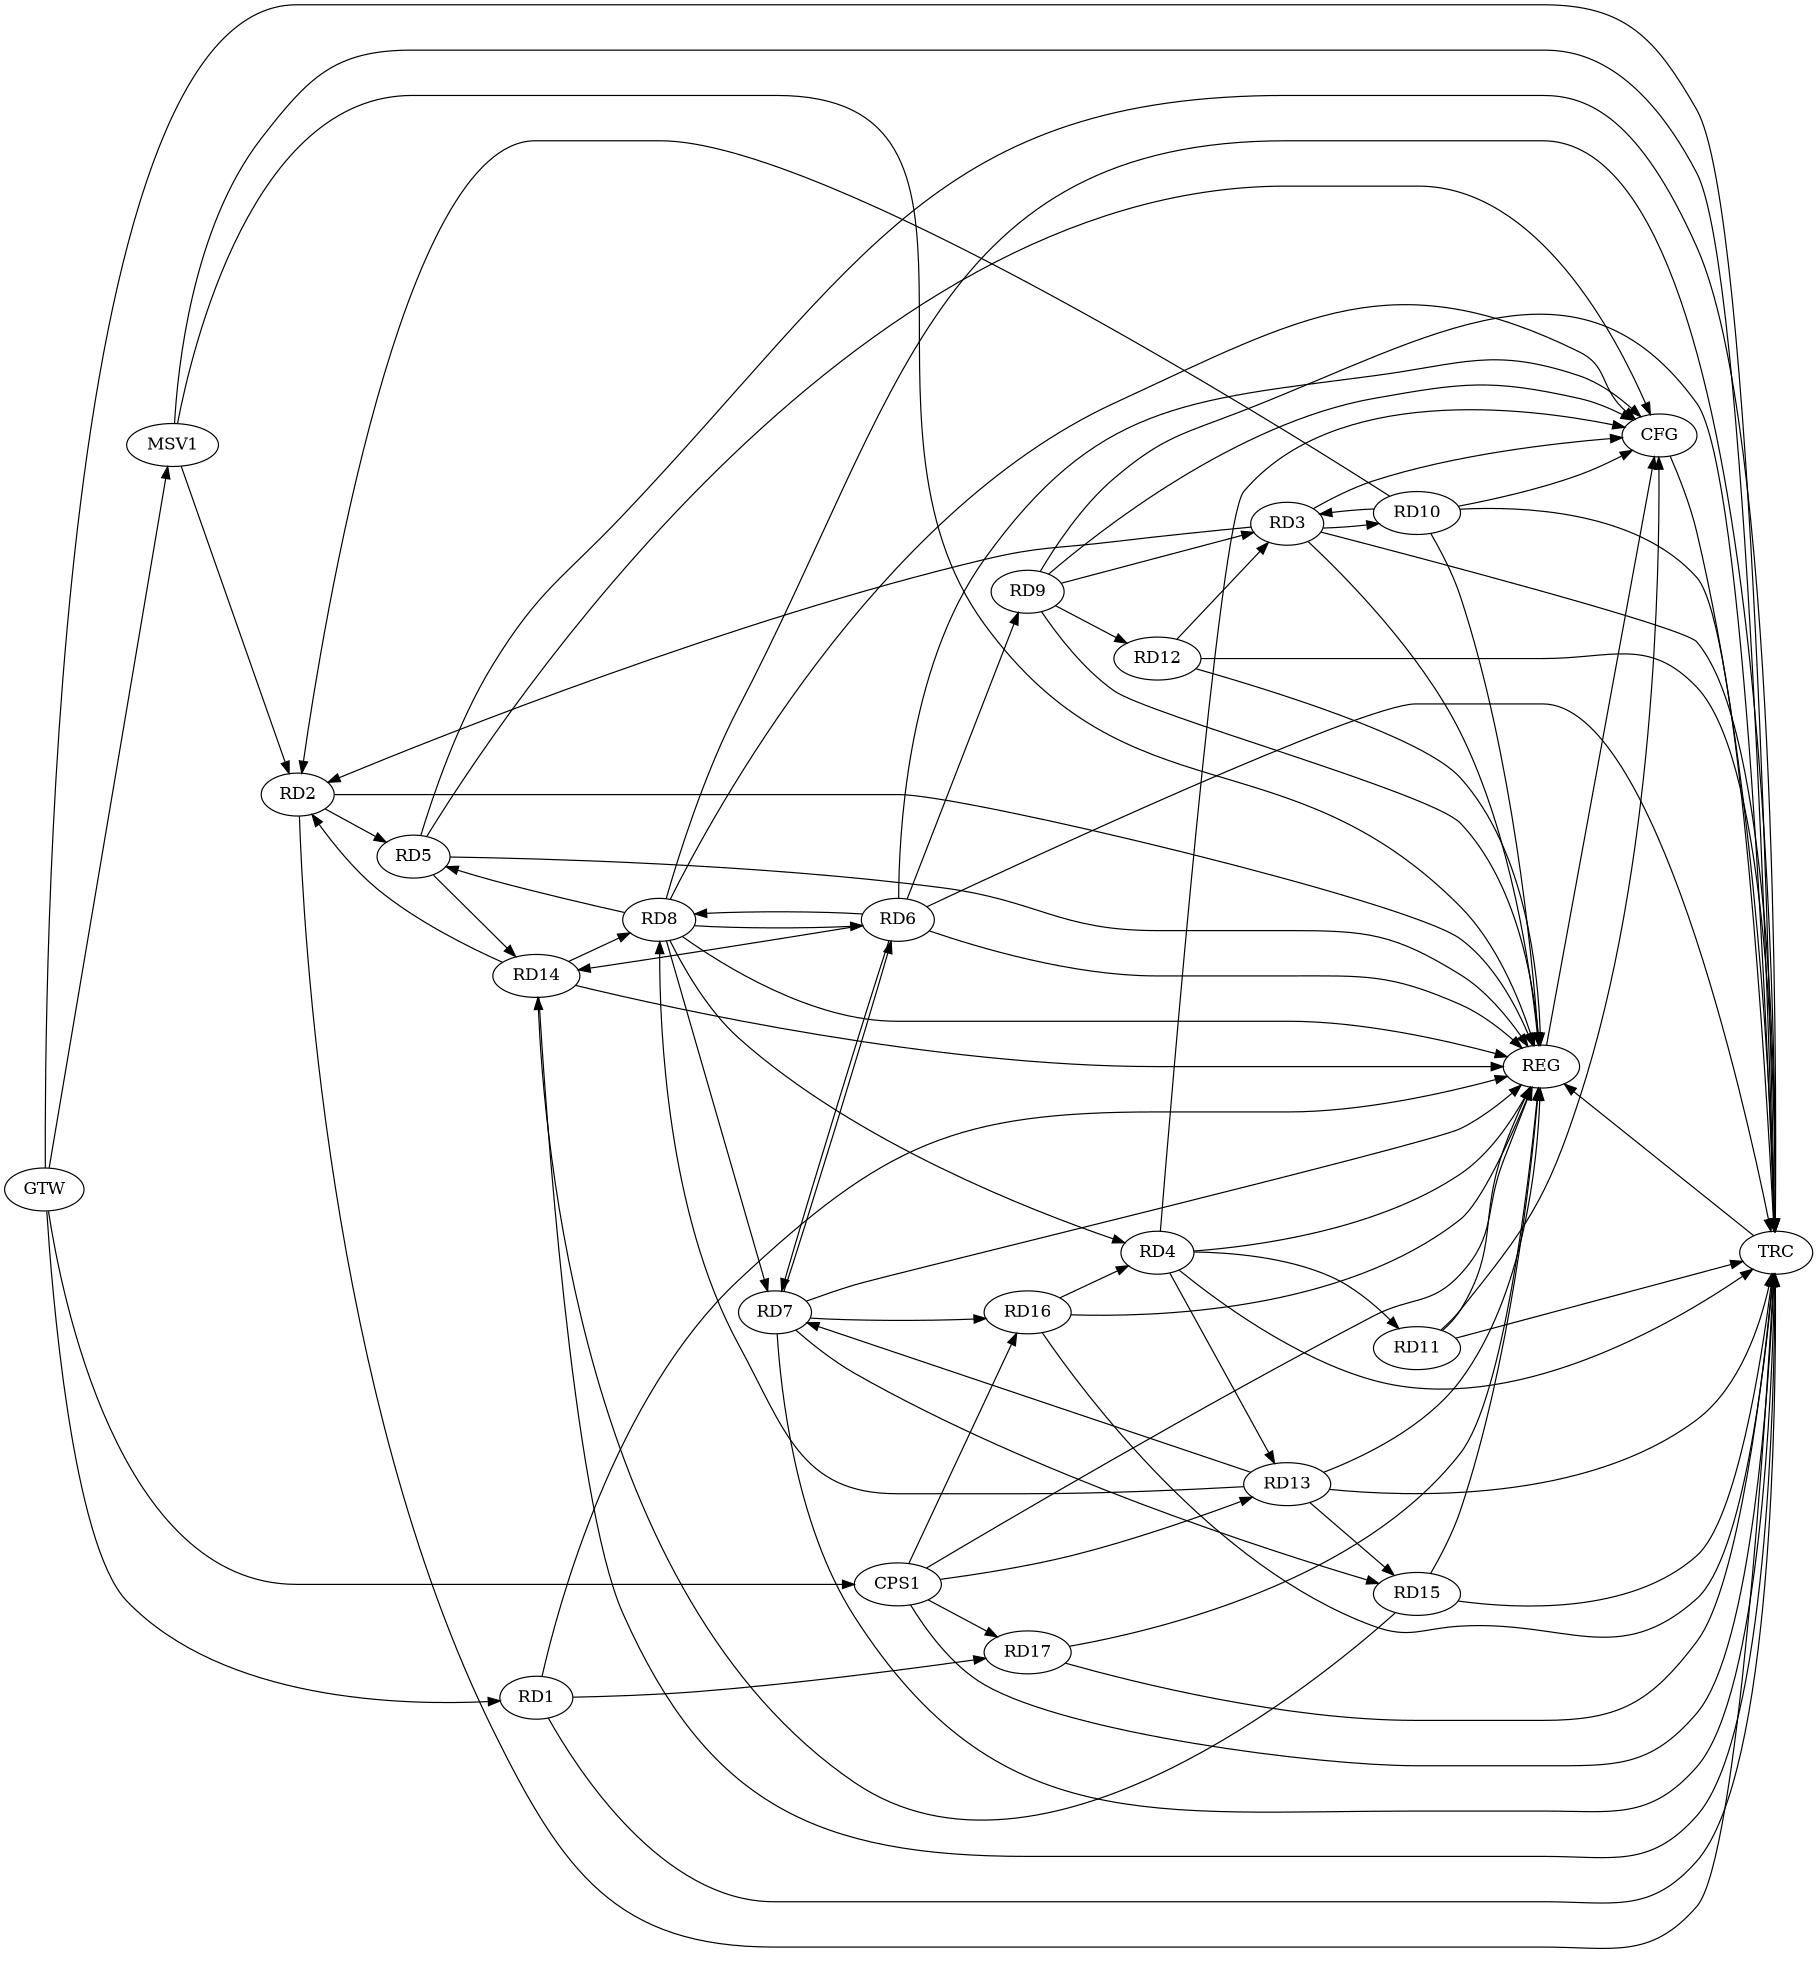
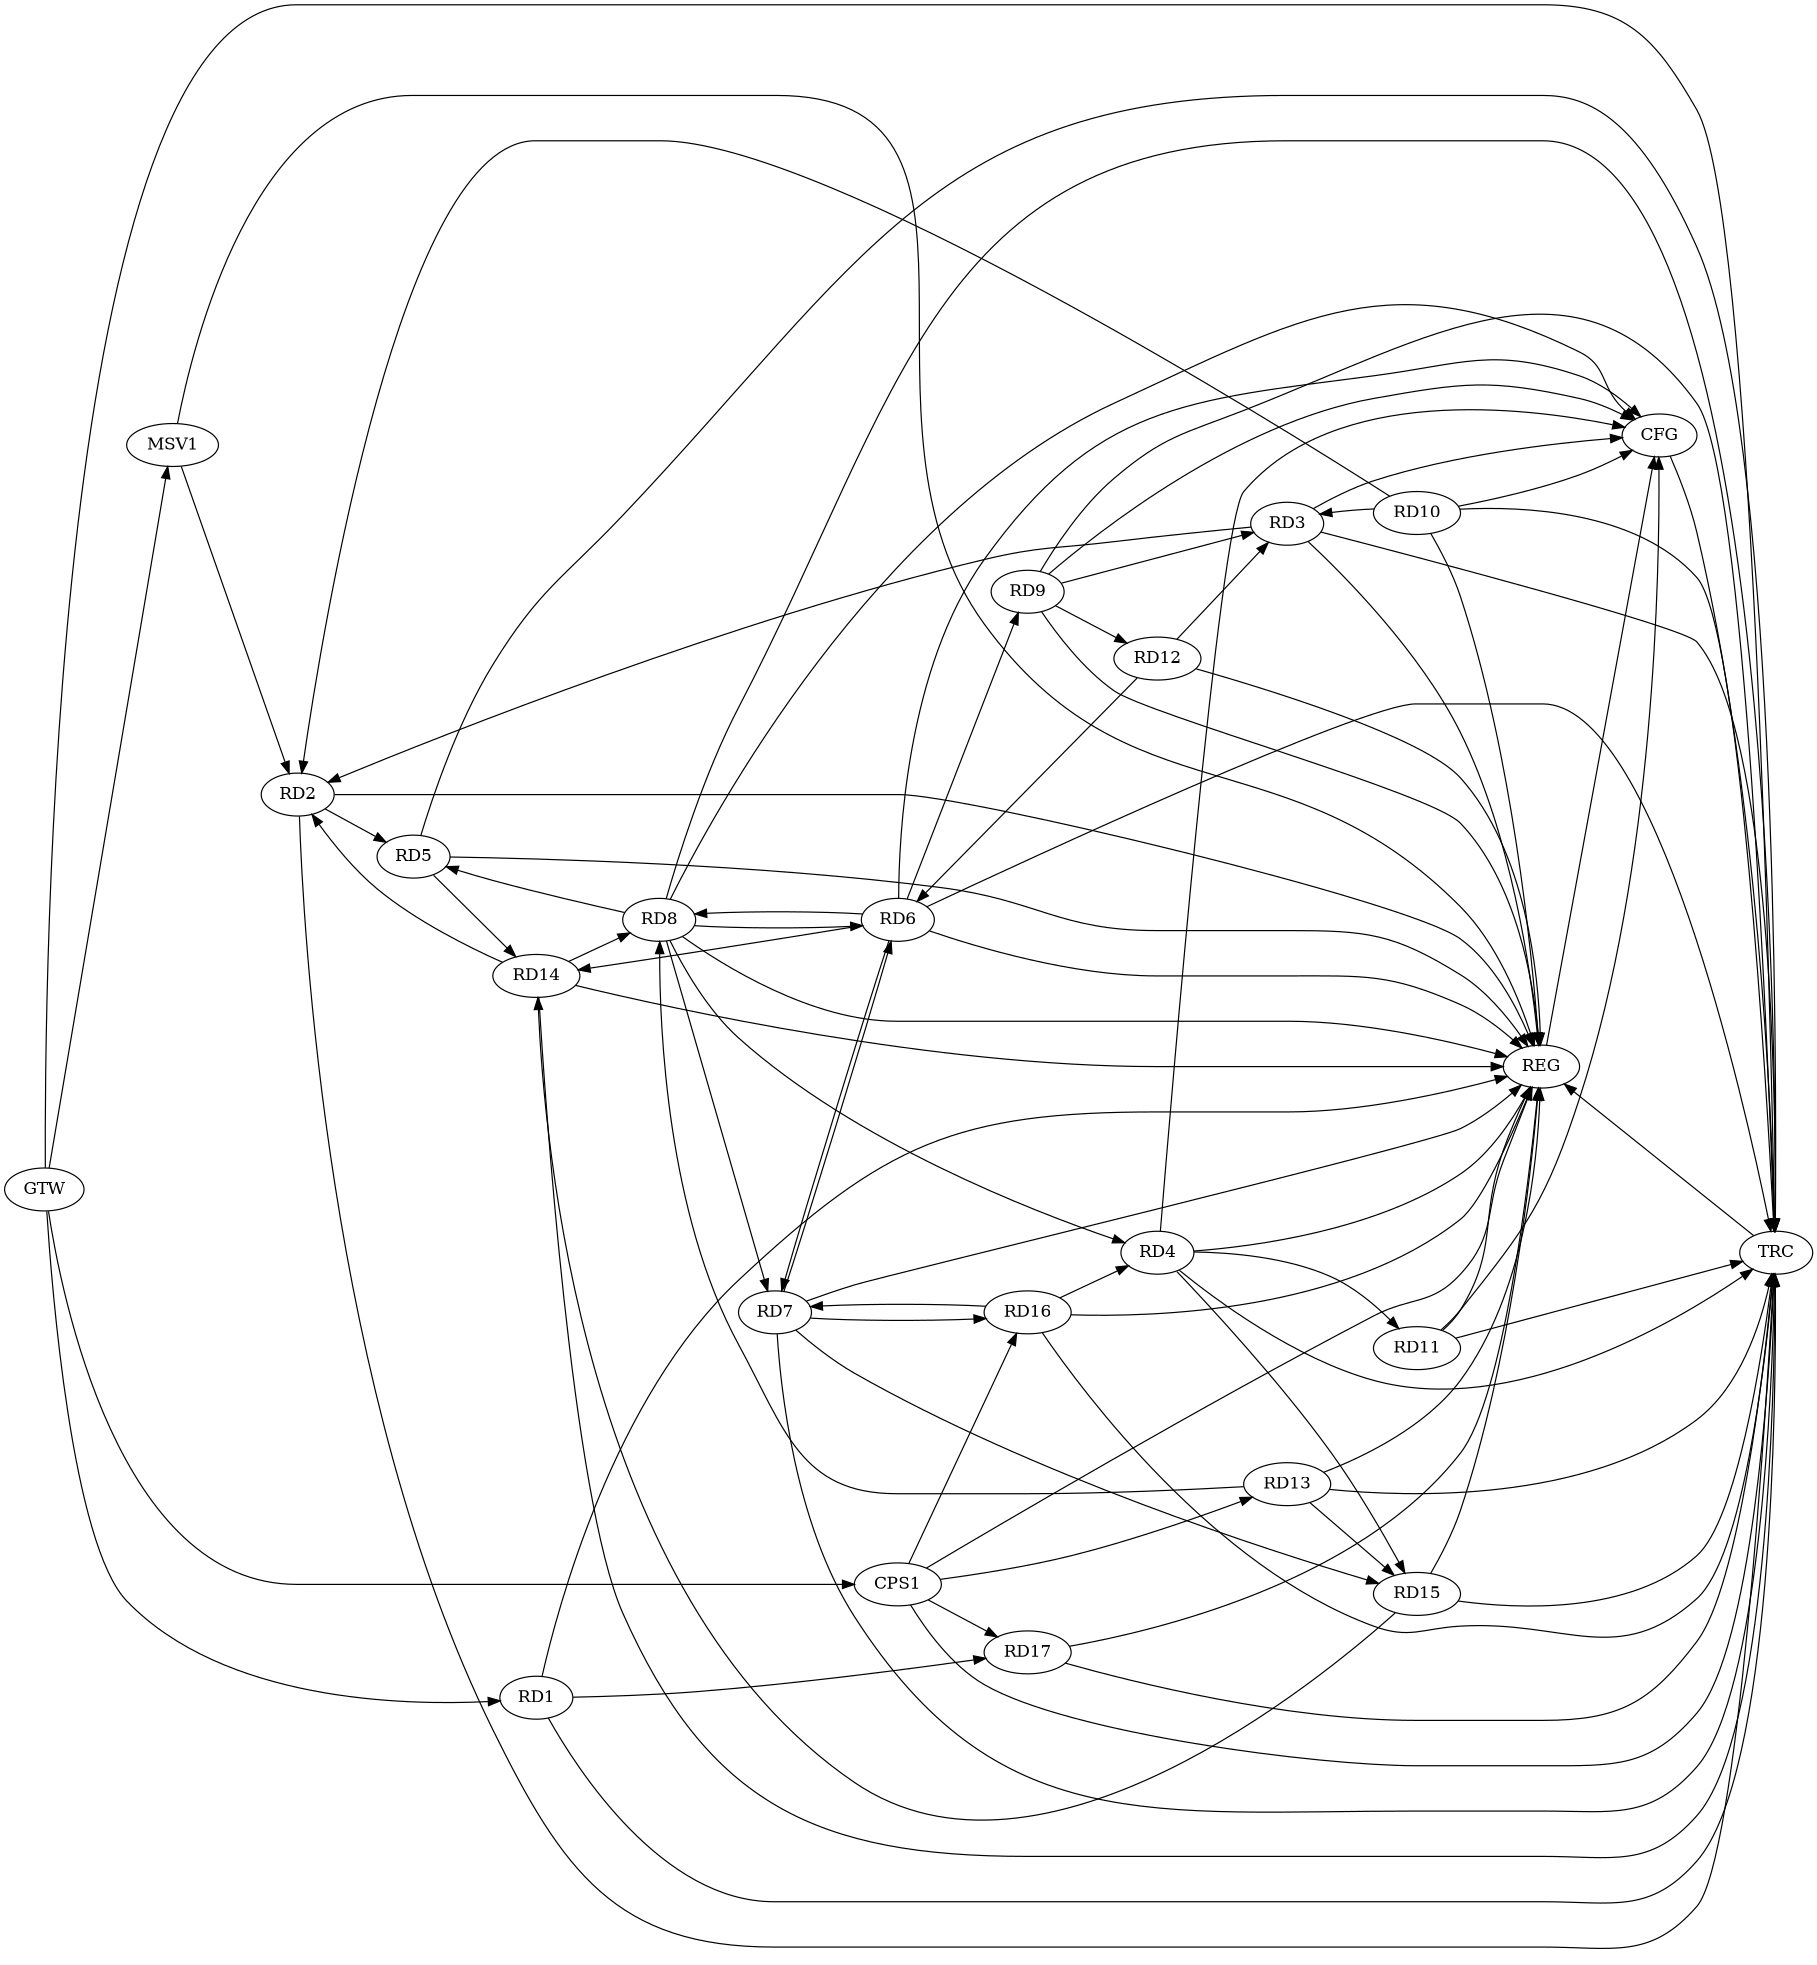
(1364, 50) -> none
(940, 296) -> none
(1345, 527) -> none
(1707, 703) -> (1031, 785)
(1219, 1363) -> (1298, 1409)
(1035, 1399) -> (904, 1304)
